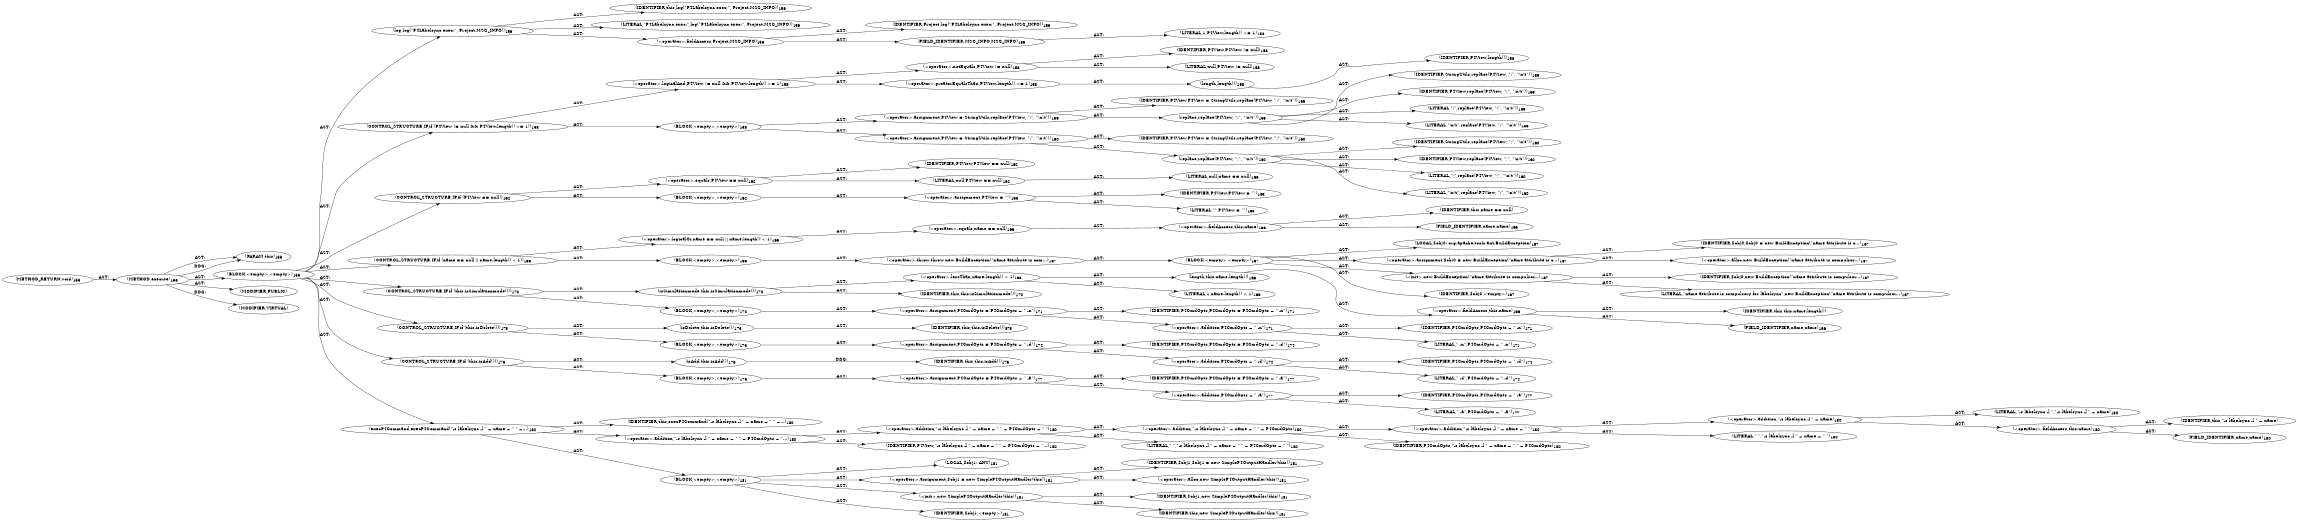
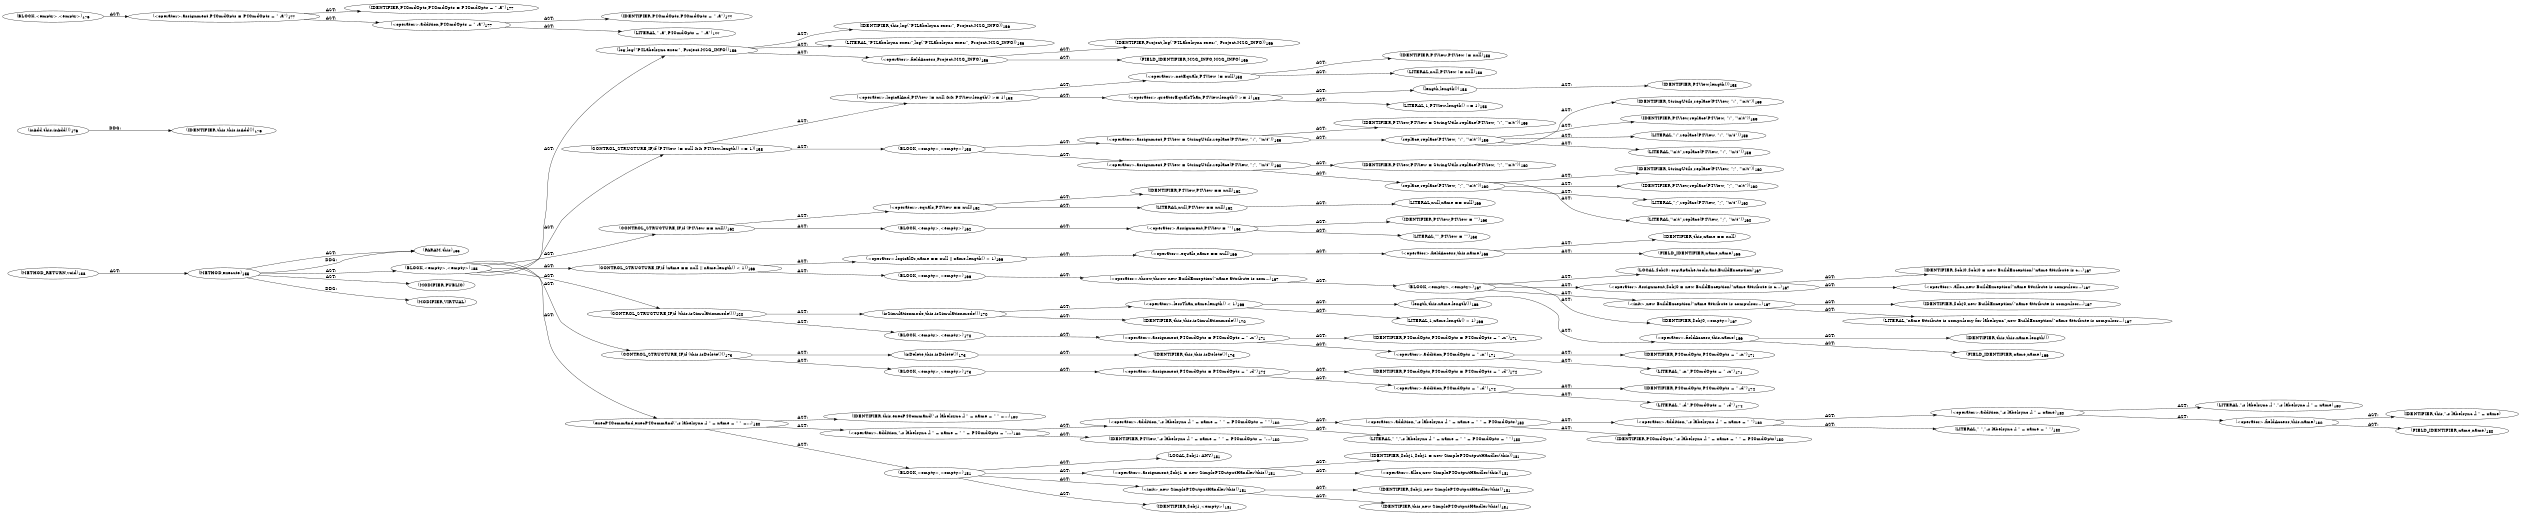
(1101, 38) -> (1330, 102)
(515, 291) -> (740, 314)
(1008, 328) -> (1231, 355)
(453, 362) -> none
